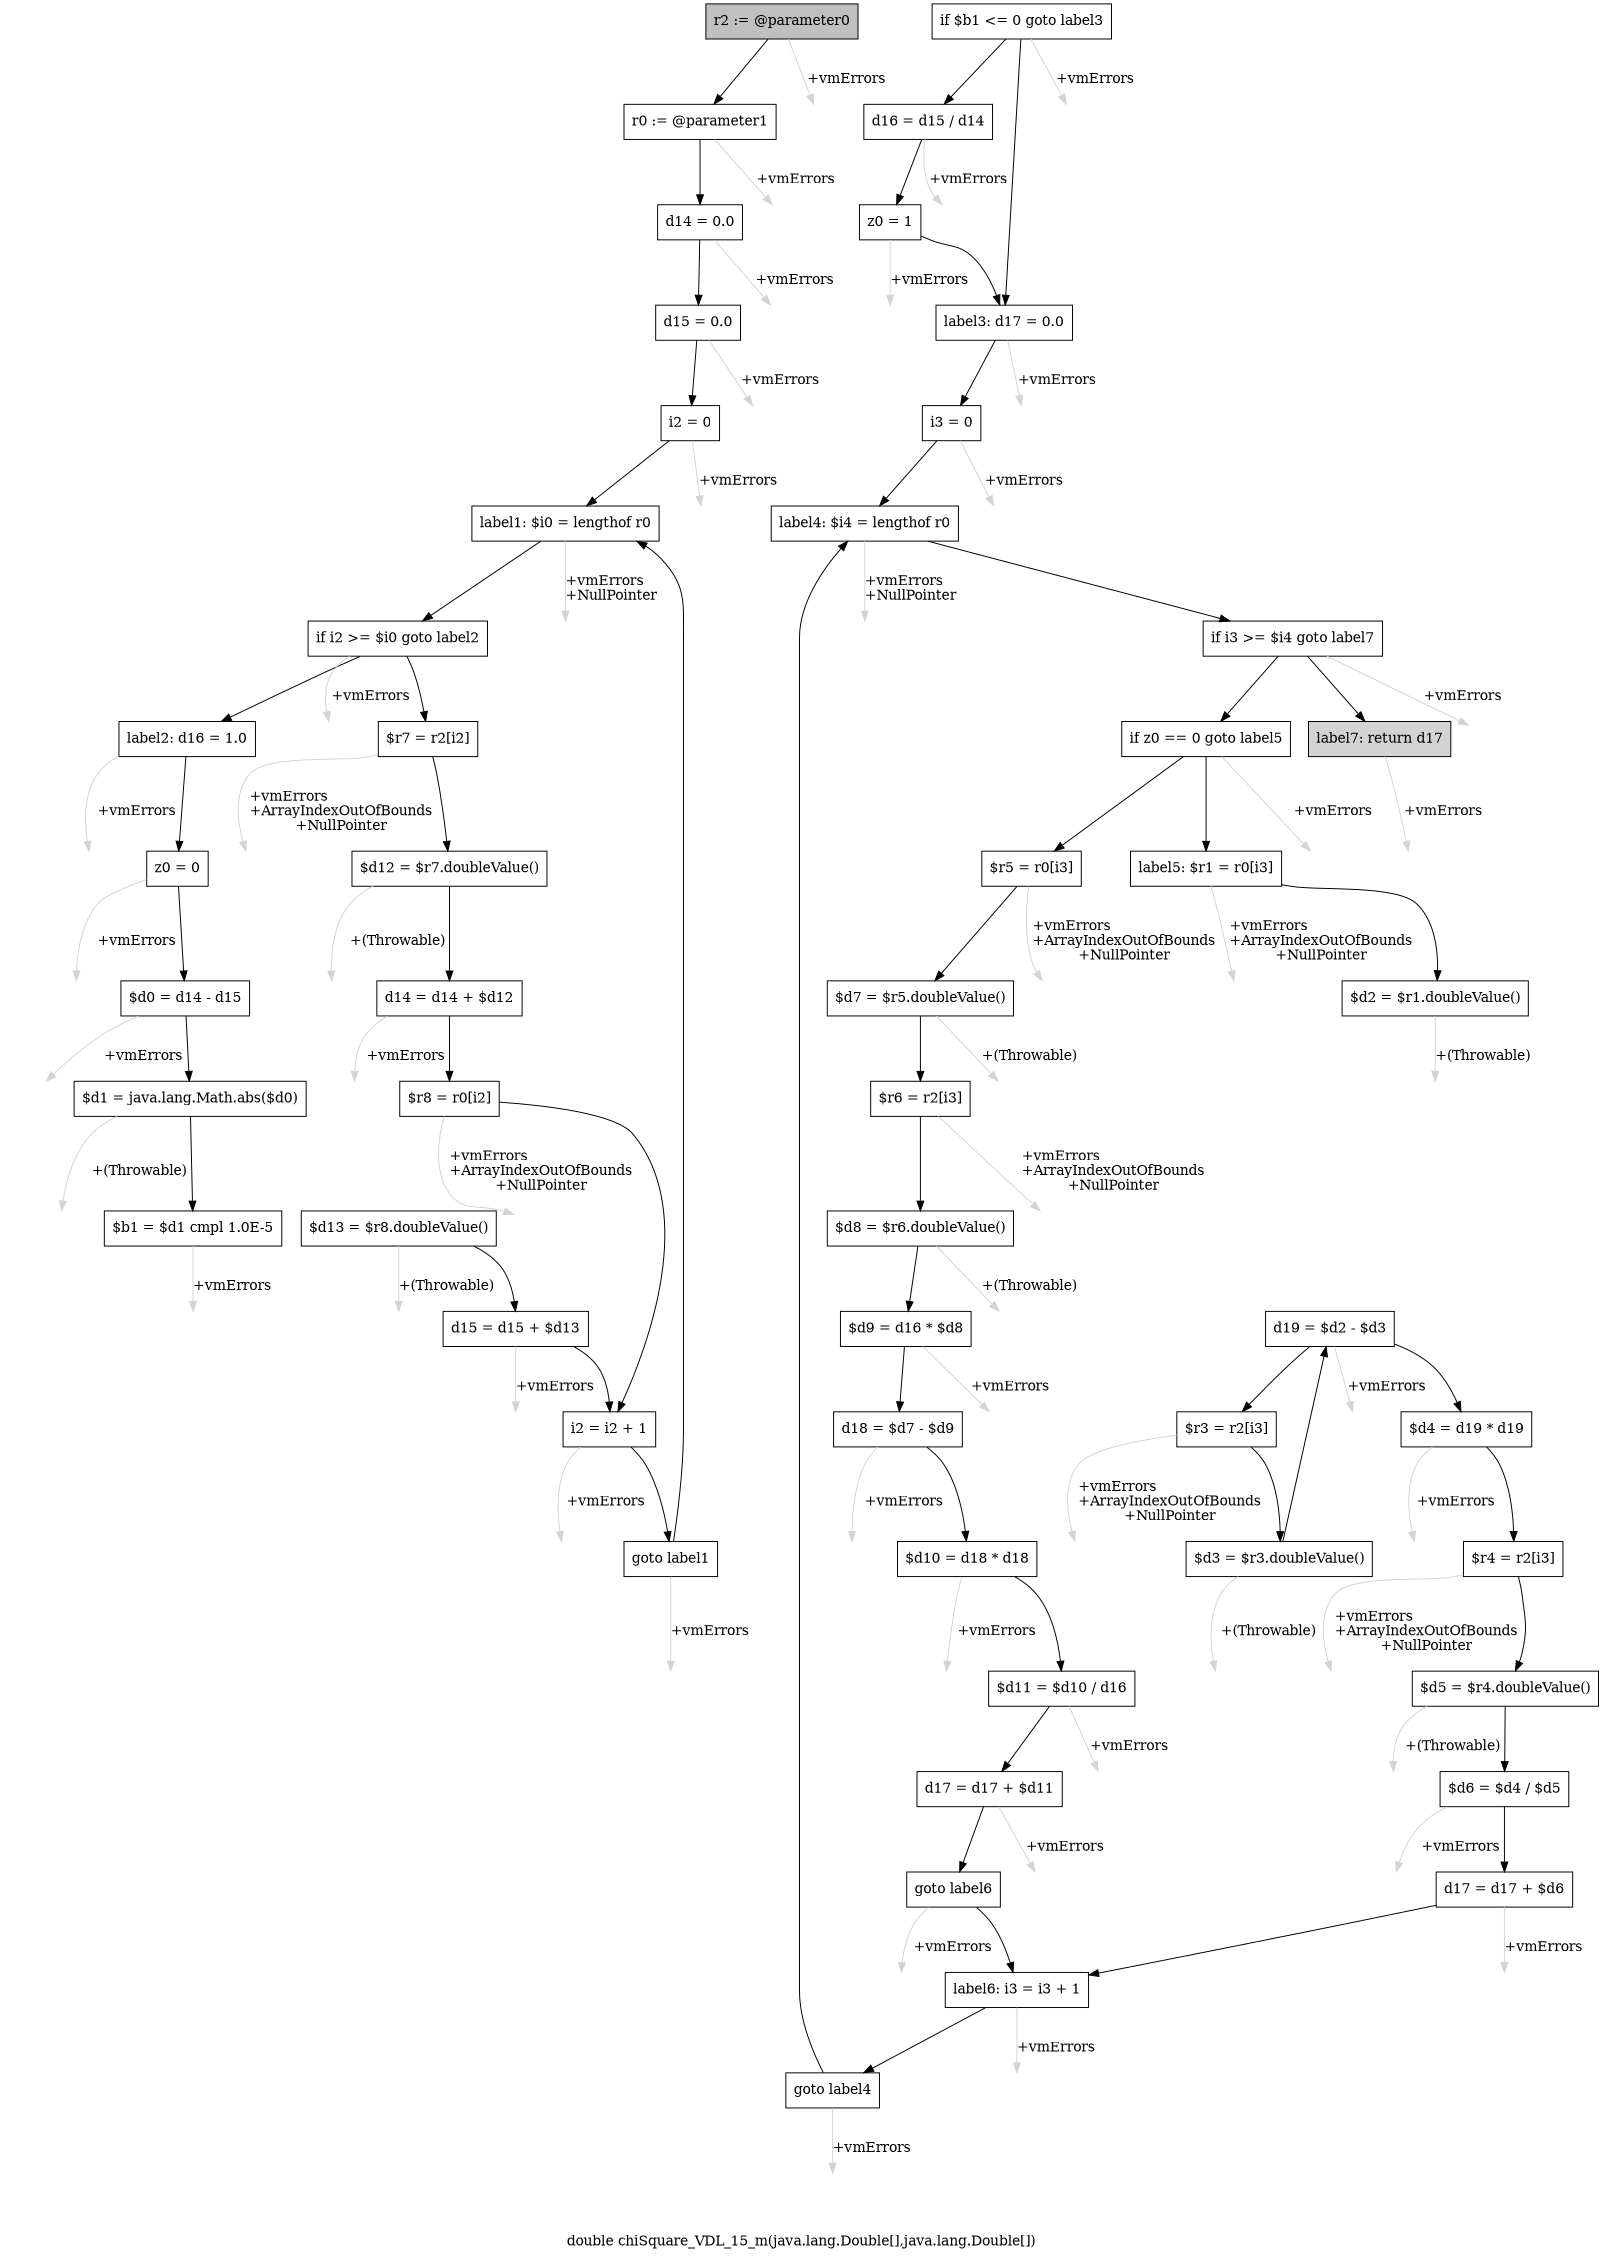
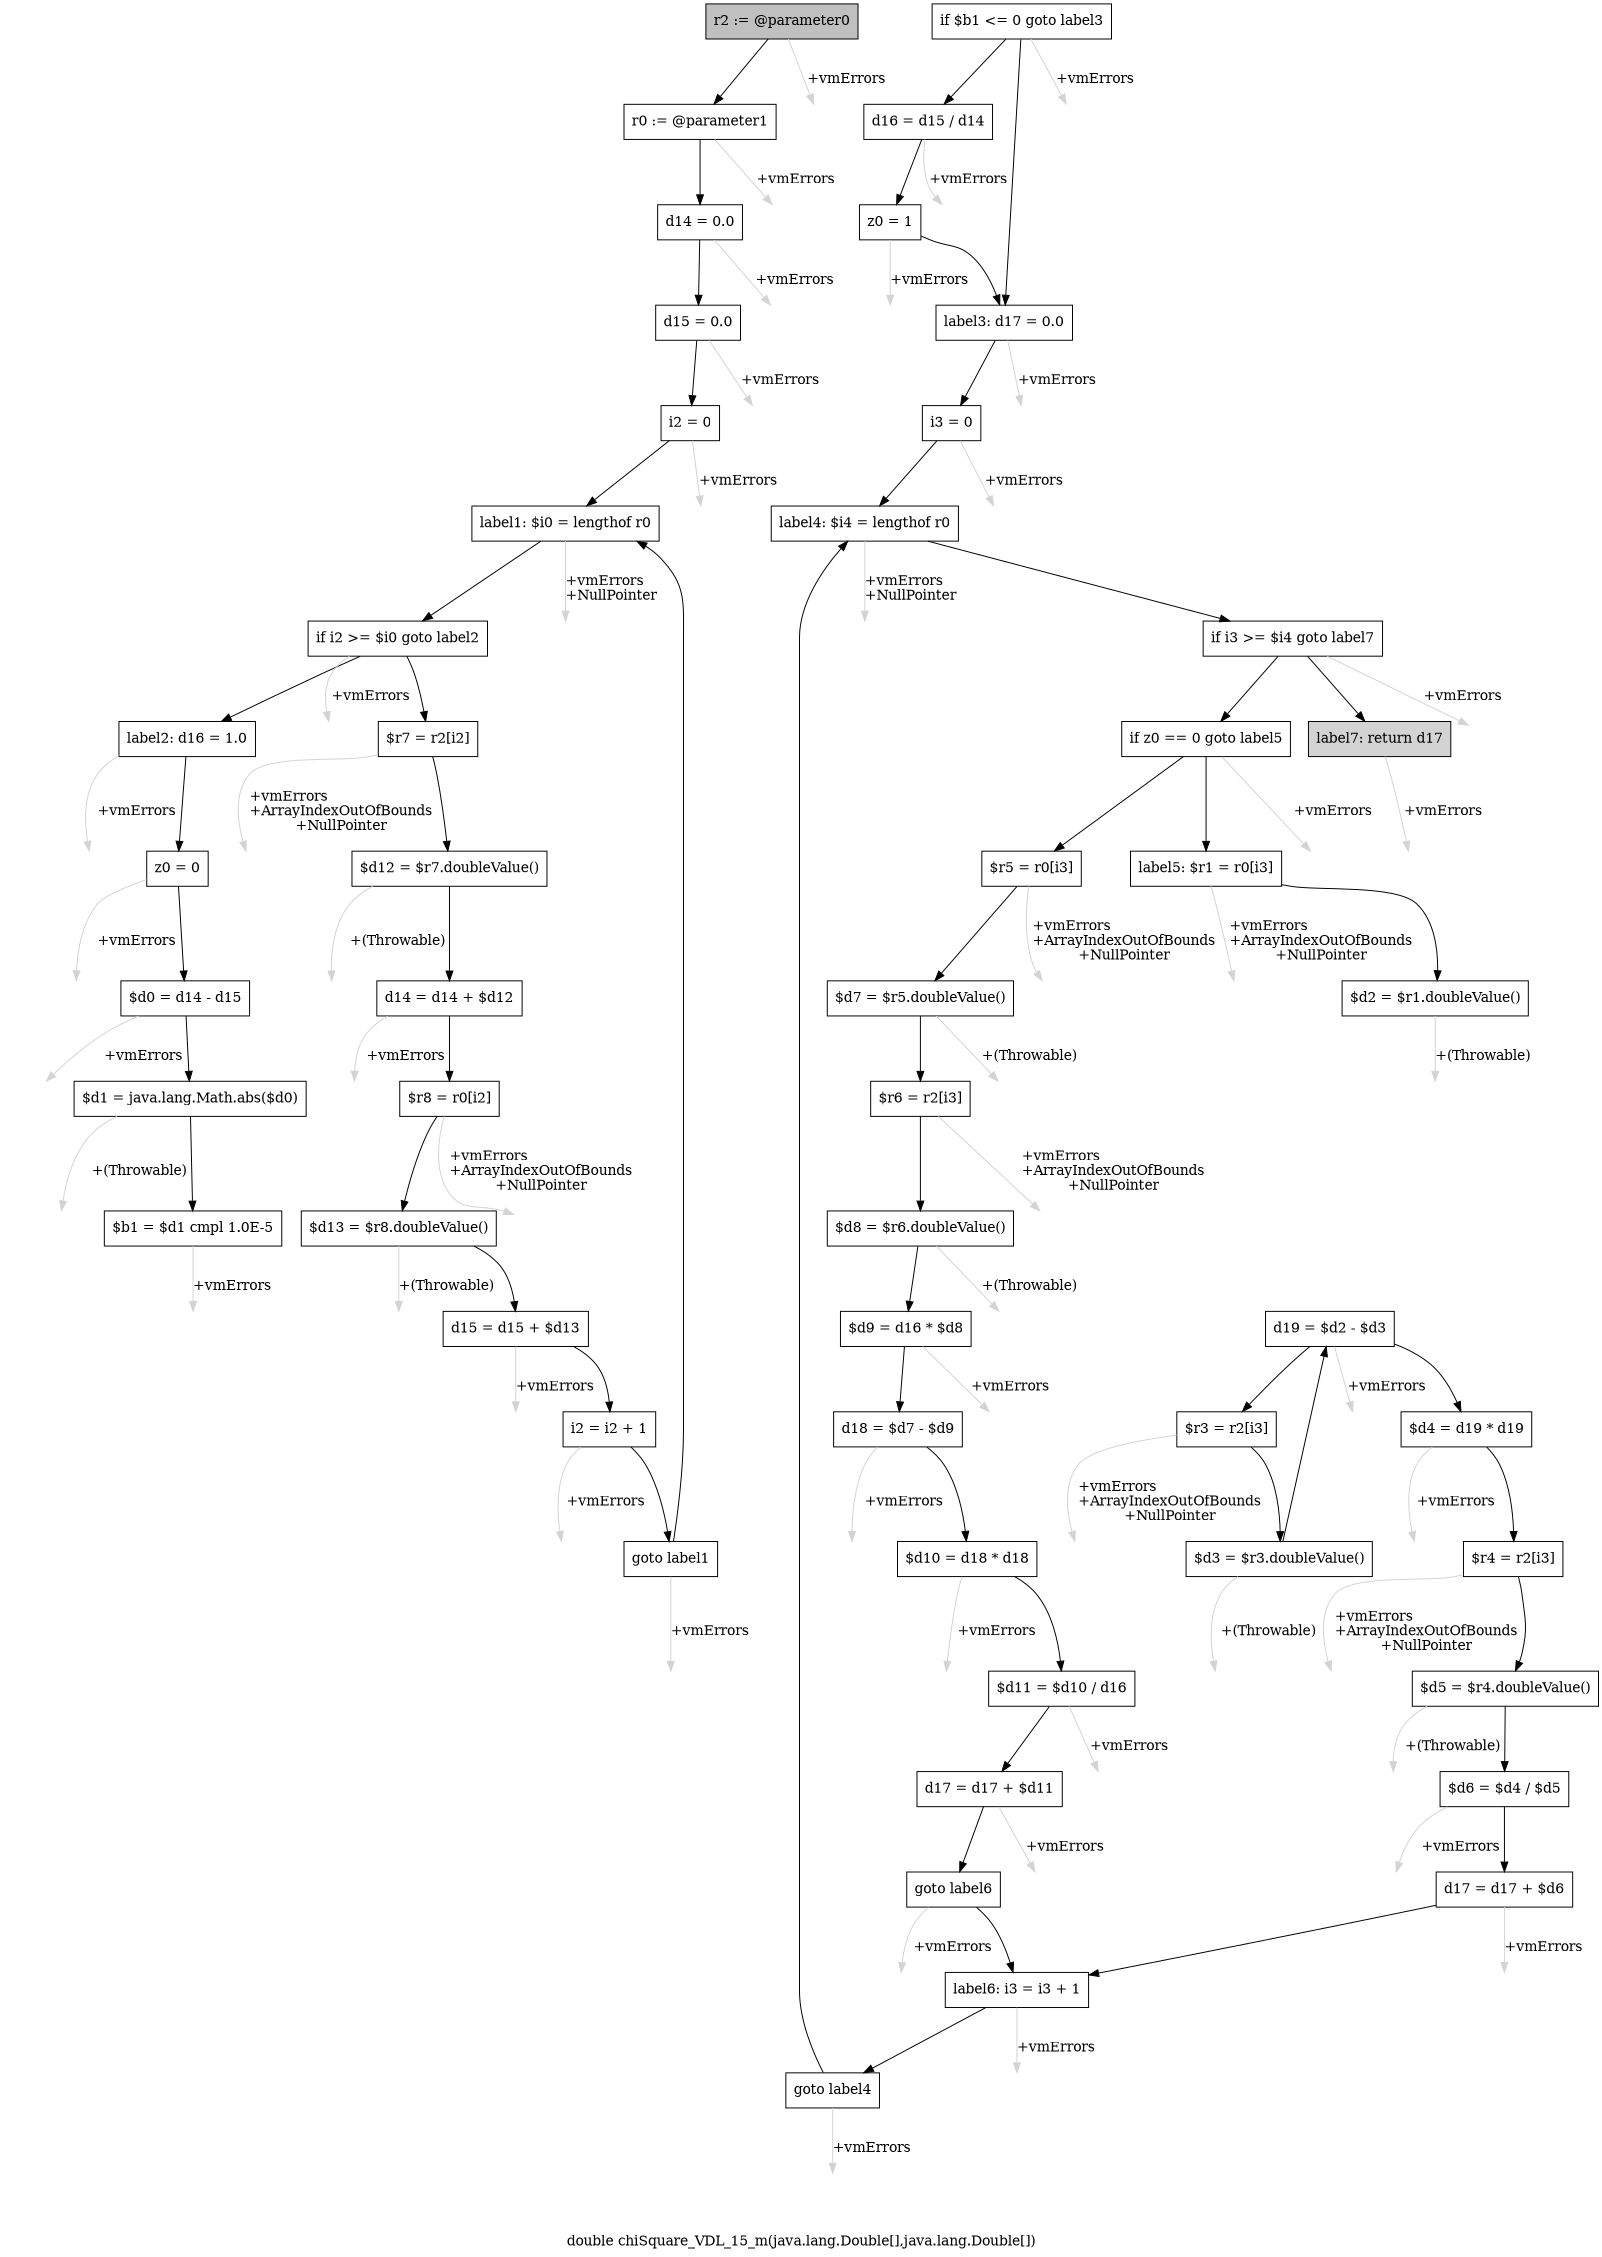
(662, 1199) -> (417, 1158)
